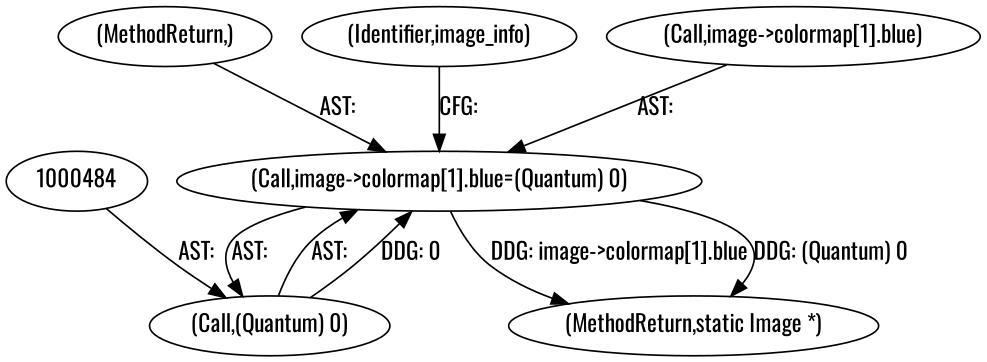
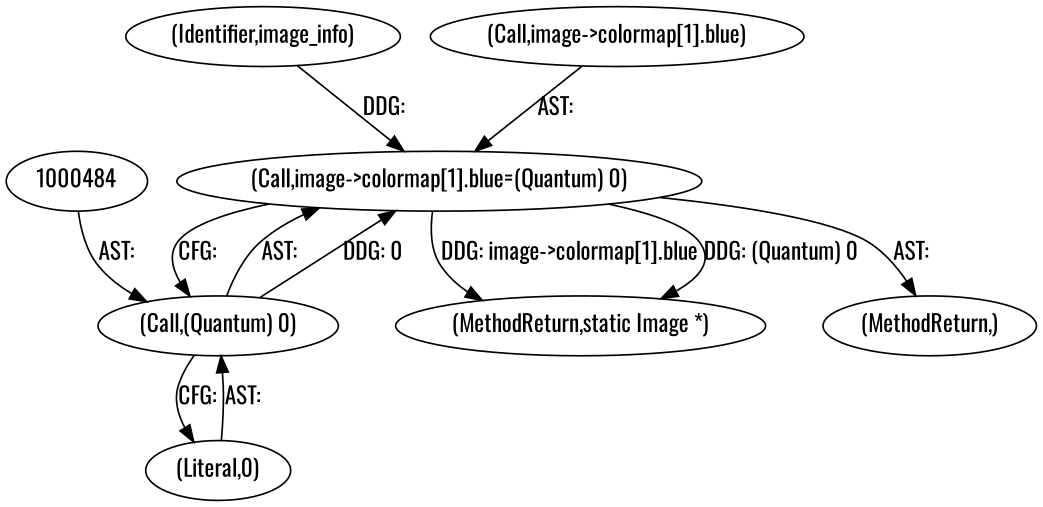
(292, 104) -> (793, 217)
(462, 109) -> (387, 109)
(252, 254) -> (201, 254)
none -> (218, 470)
